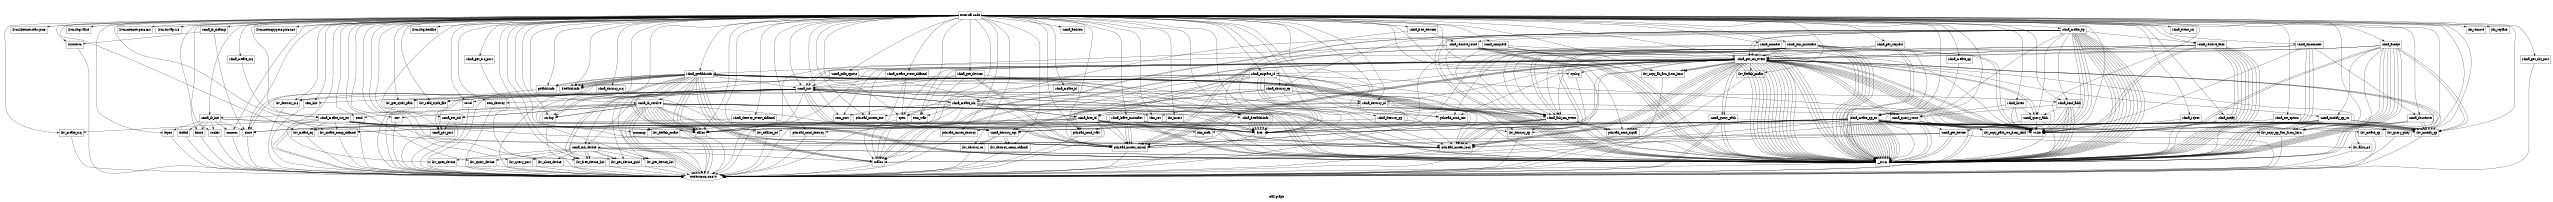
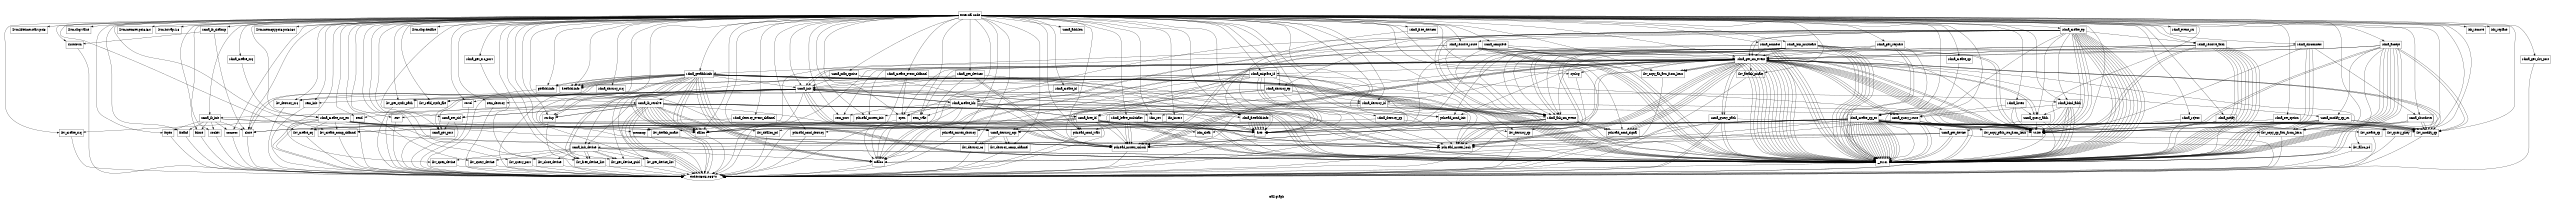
none -> (458, 19)
none -> (1303, 24)
(1438, 36) -> (1224, 17)
(1660, 127) -> none
